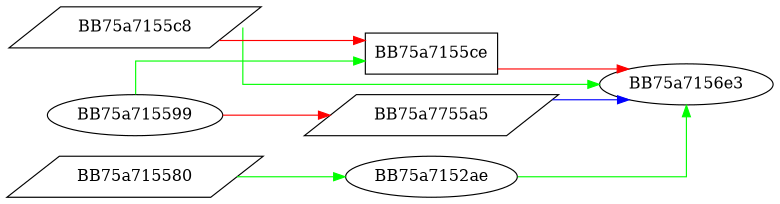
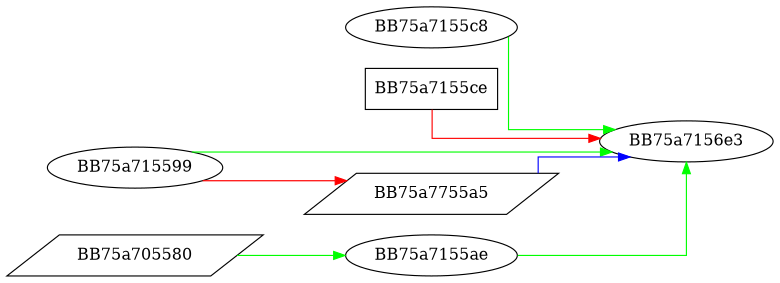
(135, 27) -> (431, 27)
(286, 40) -> none
(228, 61) -> (396, 152)
(135, 177) -> (135, 255)
(431, 177) -> (431, 255)
